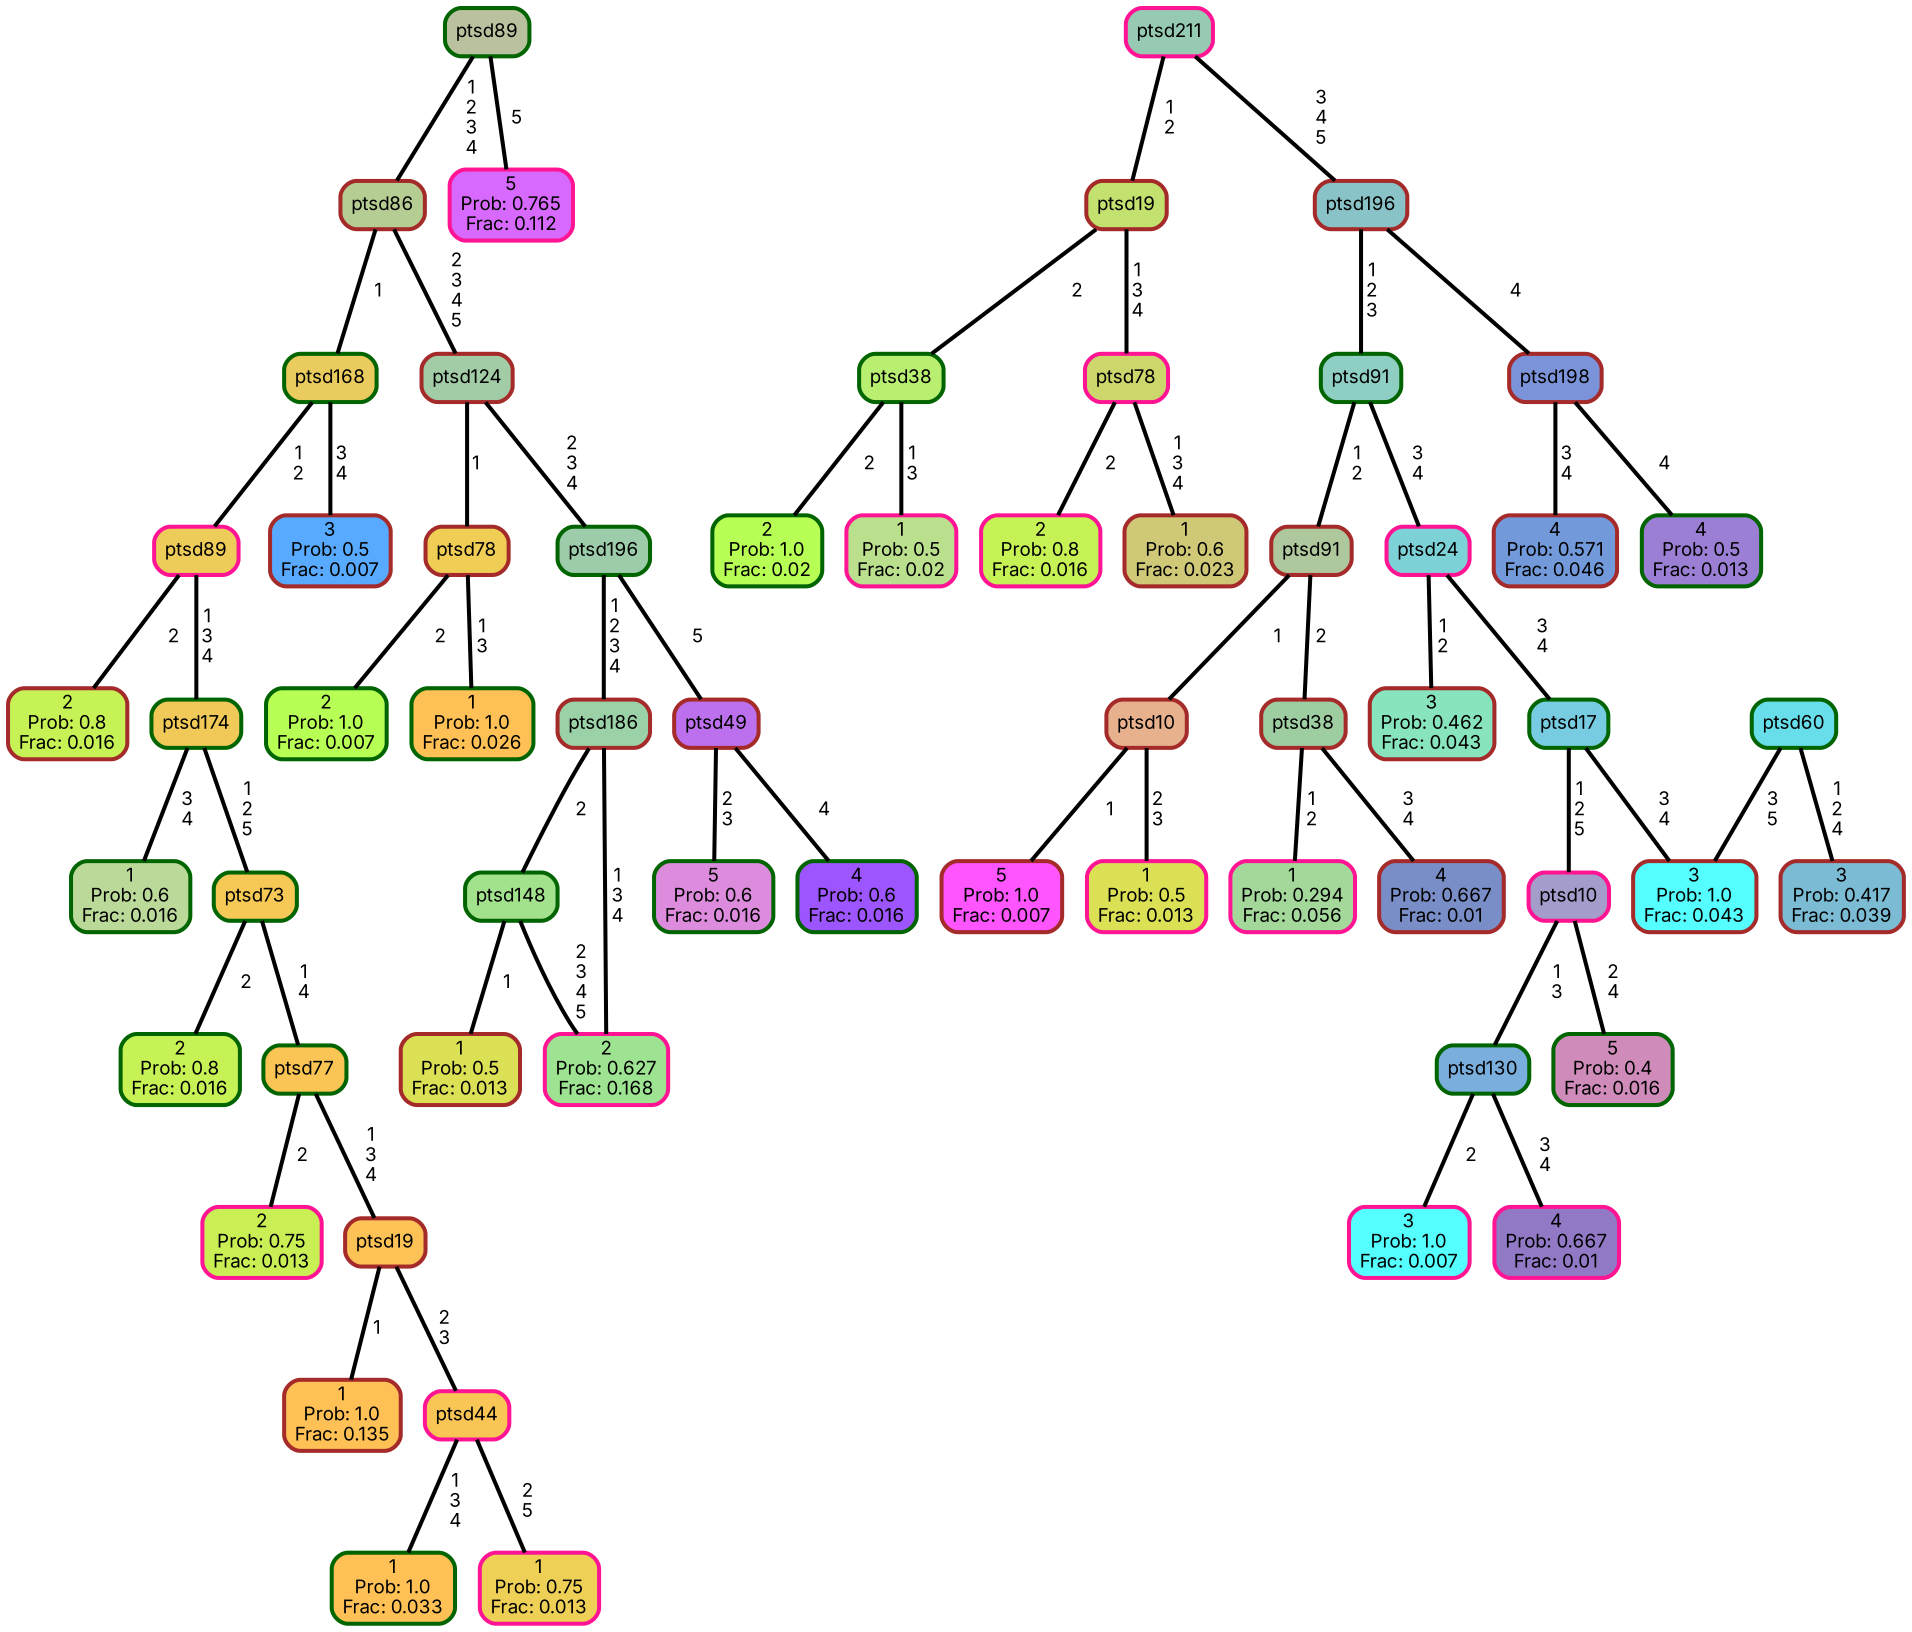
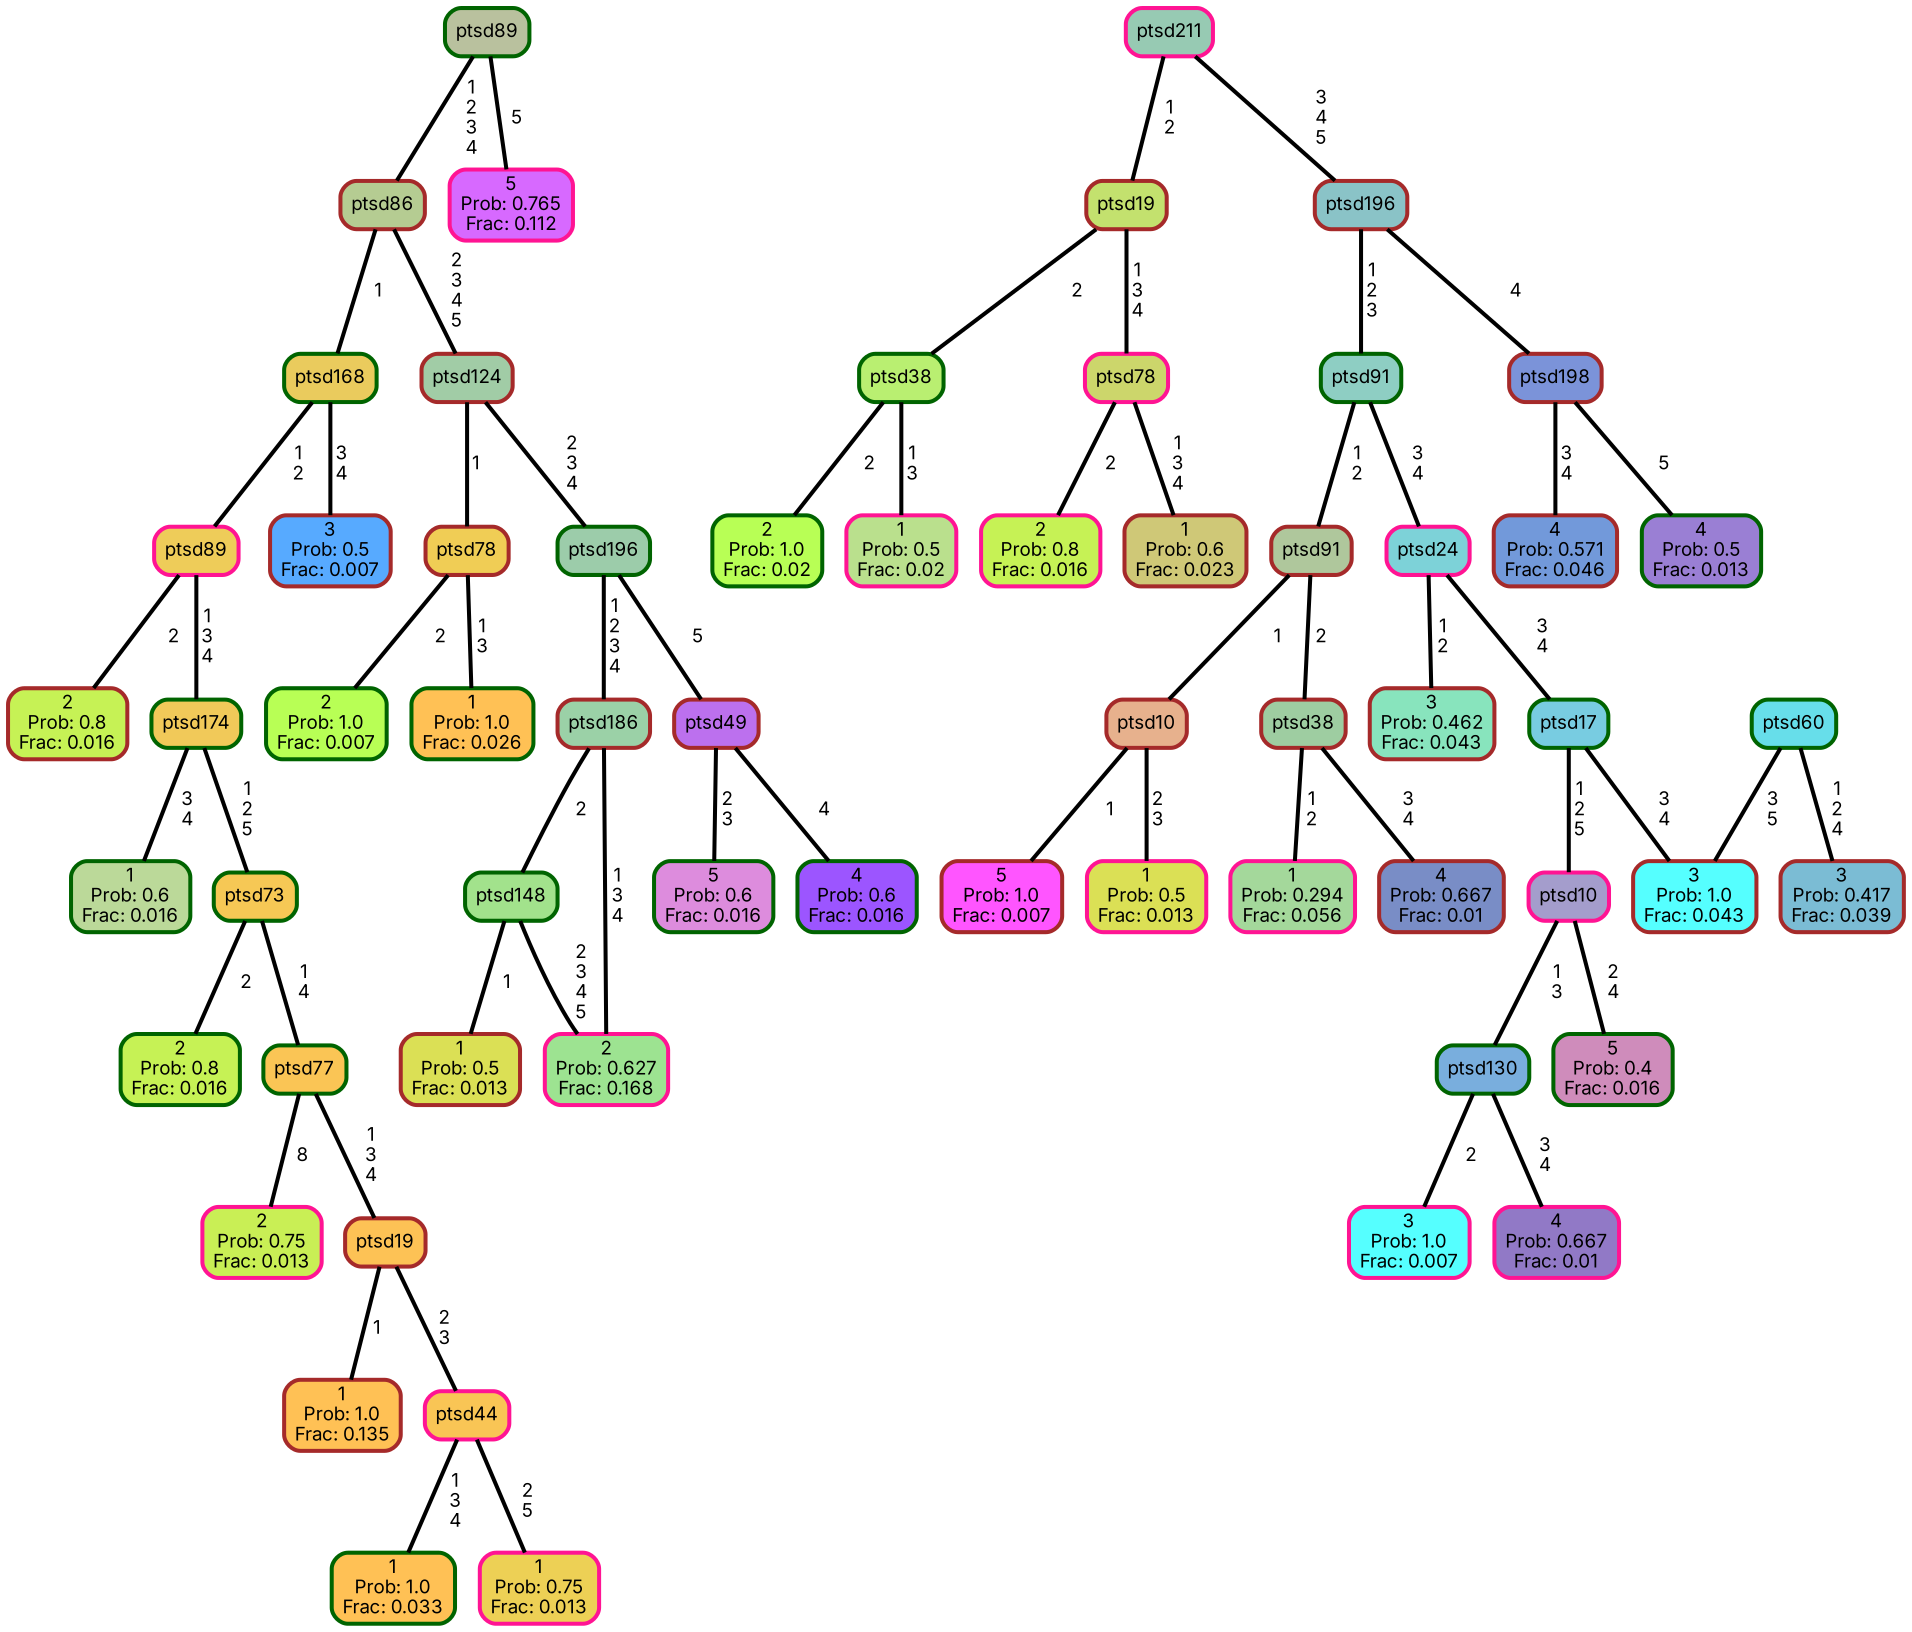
(1662, 464) -> (1662, 464)
(300, 1156) -> (300, 1156)
